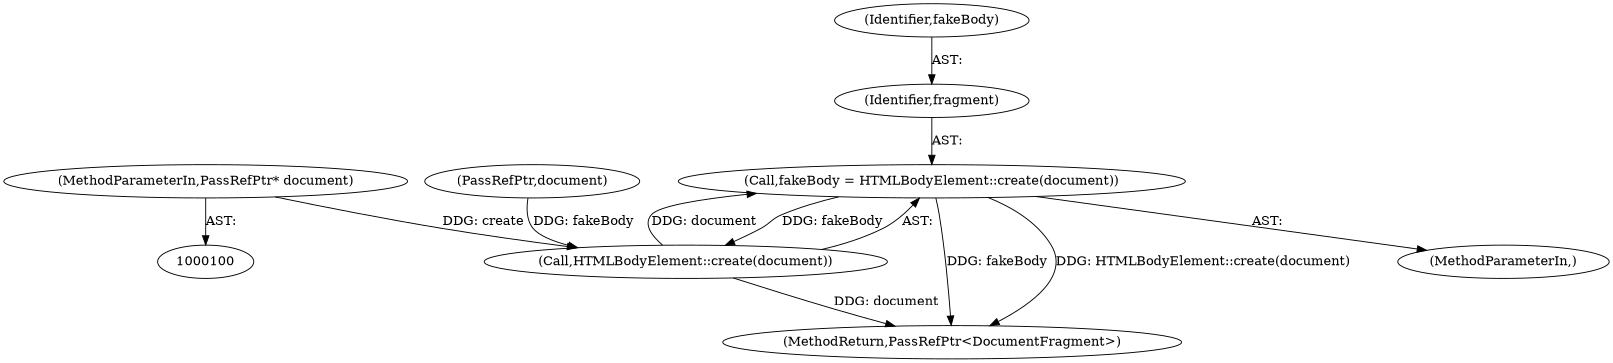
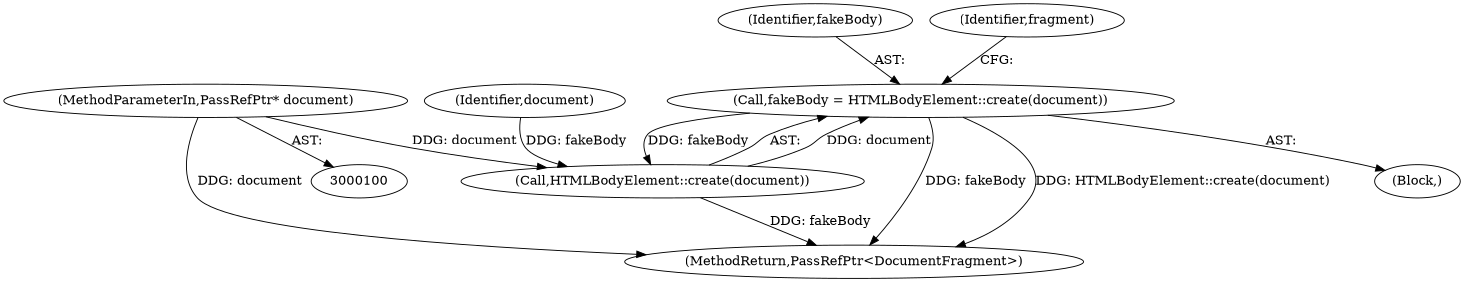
(932, 56) -> (864, 58)
(949, 141) -> (999, 61)
(532, 181) -> (525, 101)
(483, 222) -> (465, 141)
none -> (372, 237)
(206, 262) -> (359, 181)
(1503, 262) -> (1417, 181)
(887, 302) -> (820, 222)
